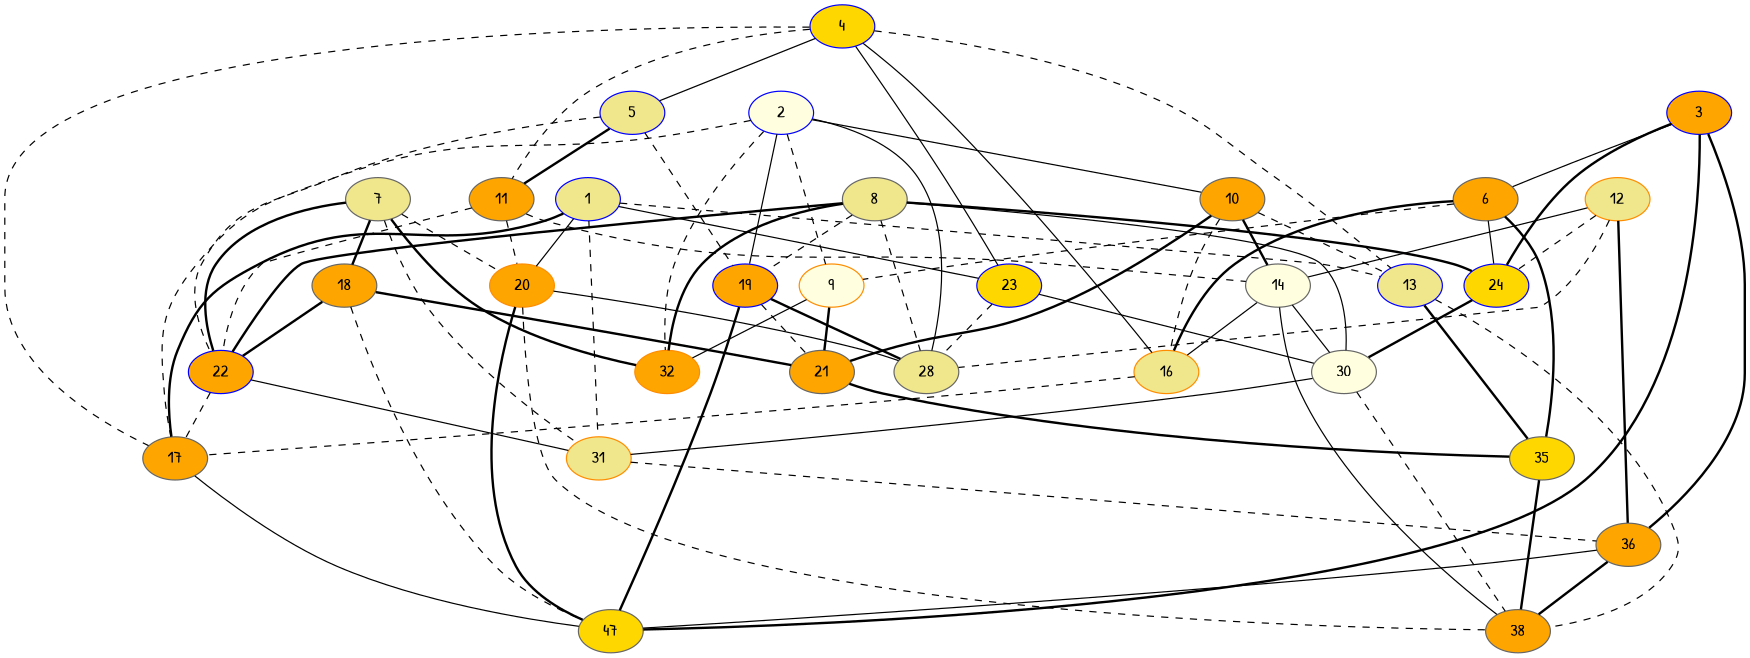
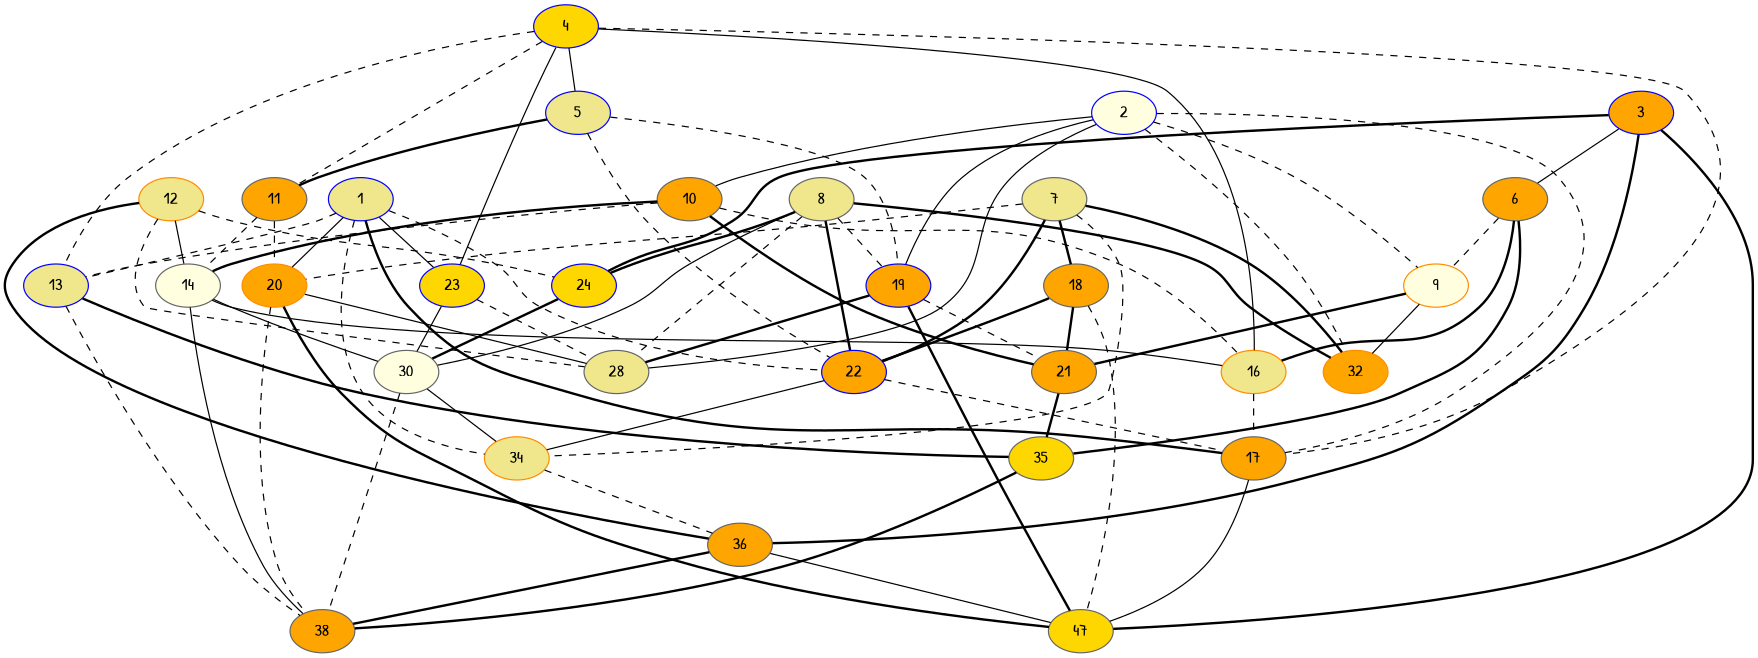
(1491, 242) -> none
(250, 277) -> (568, 320)
(599, 458) -> (517, 458)
